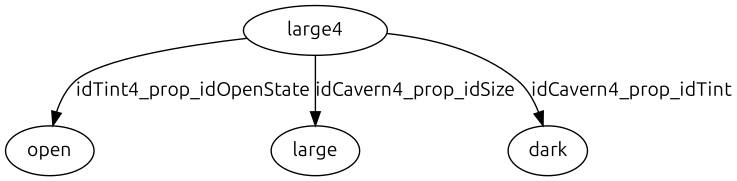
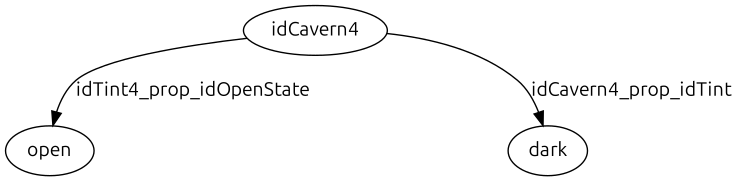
(315, 30) -> (315, 30)
(315, 151) -> none
